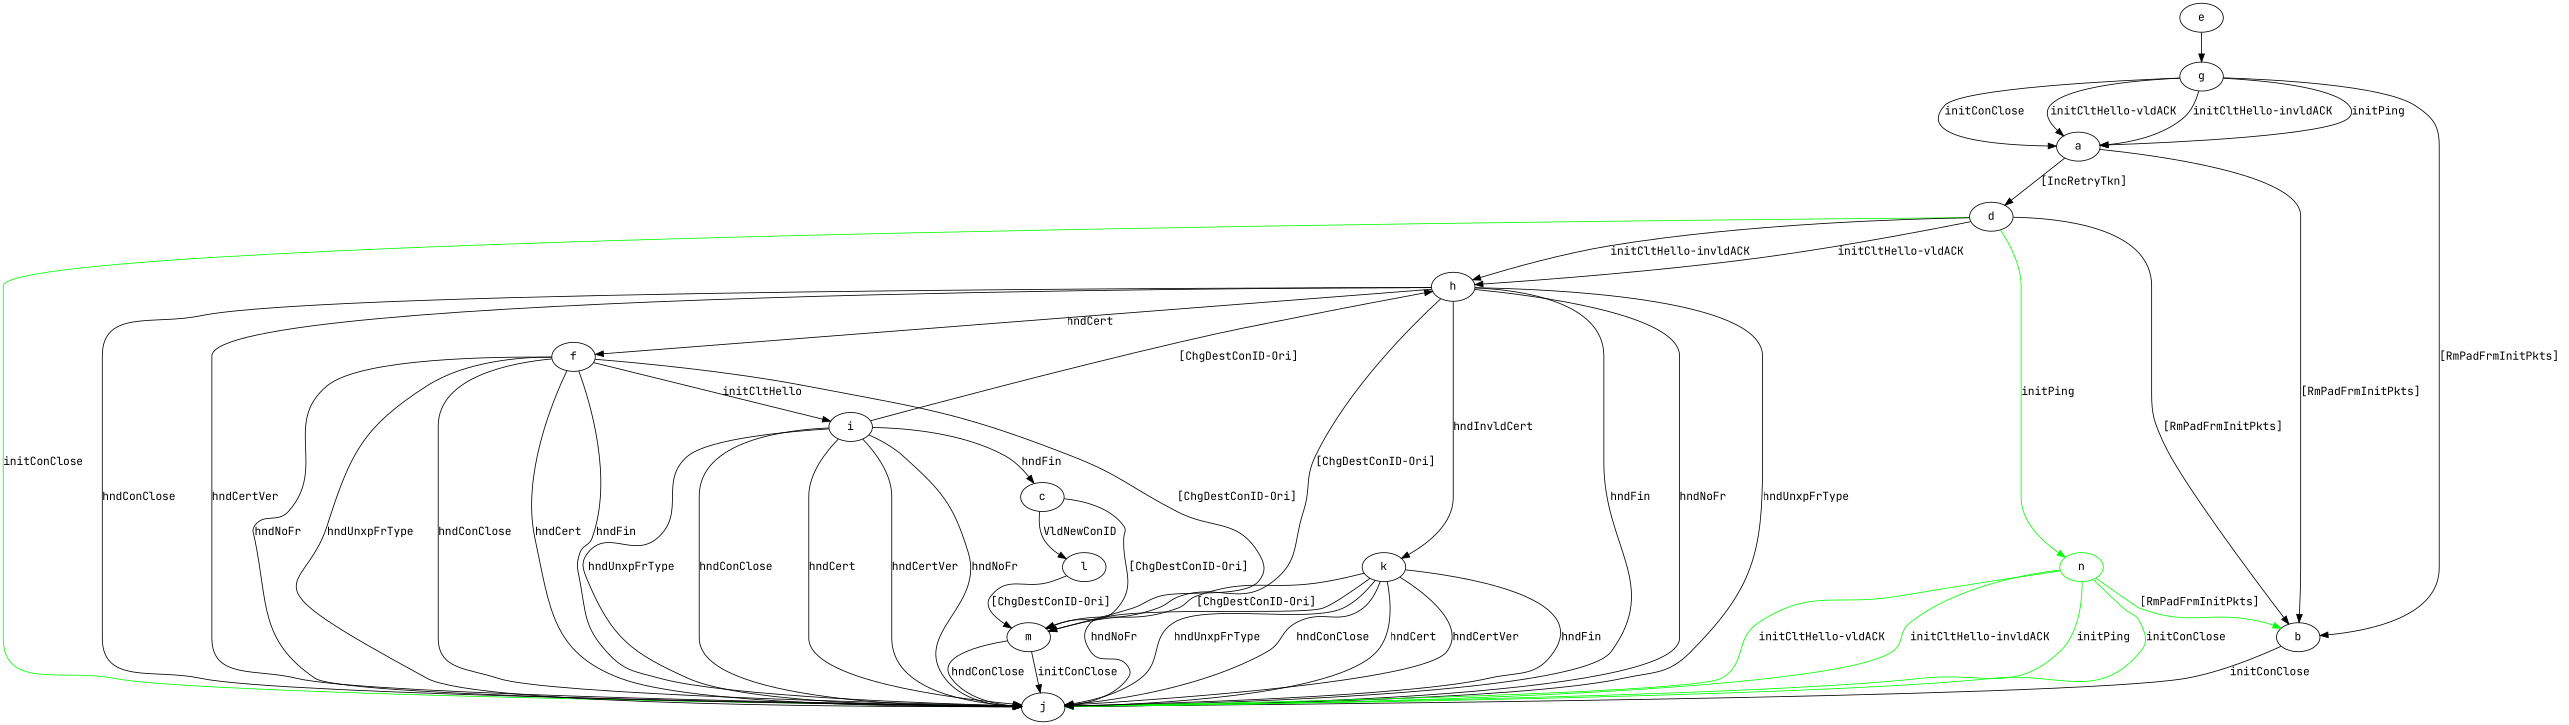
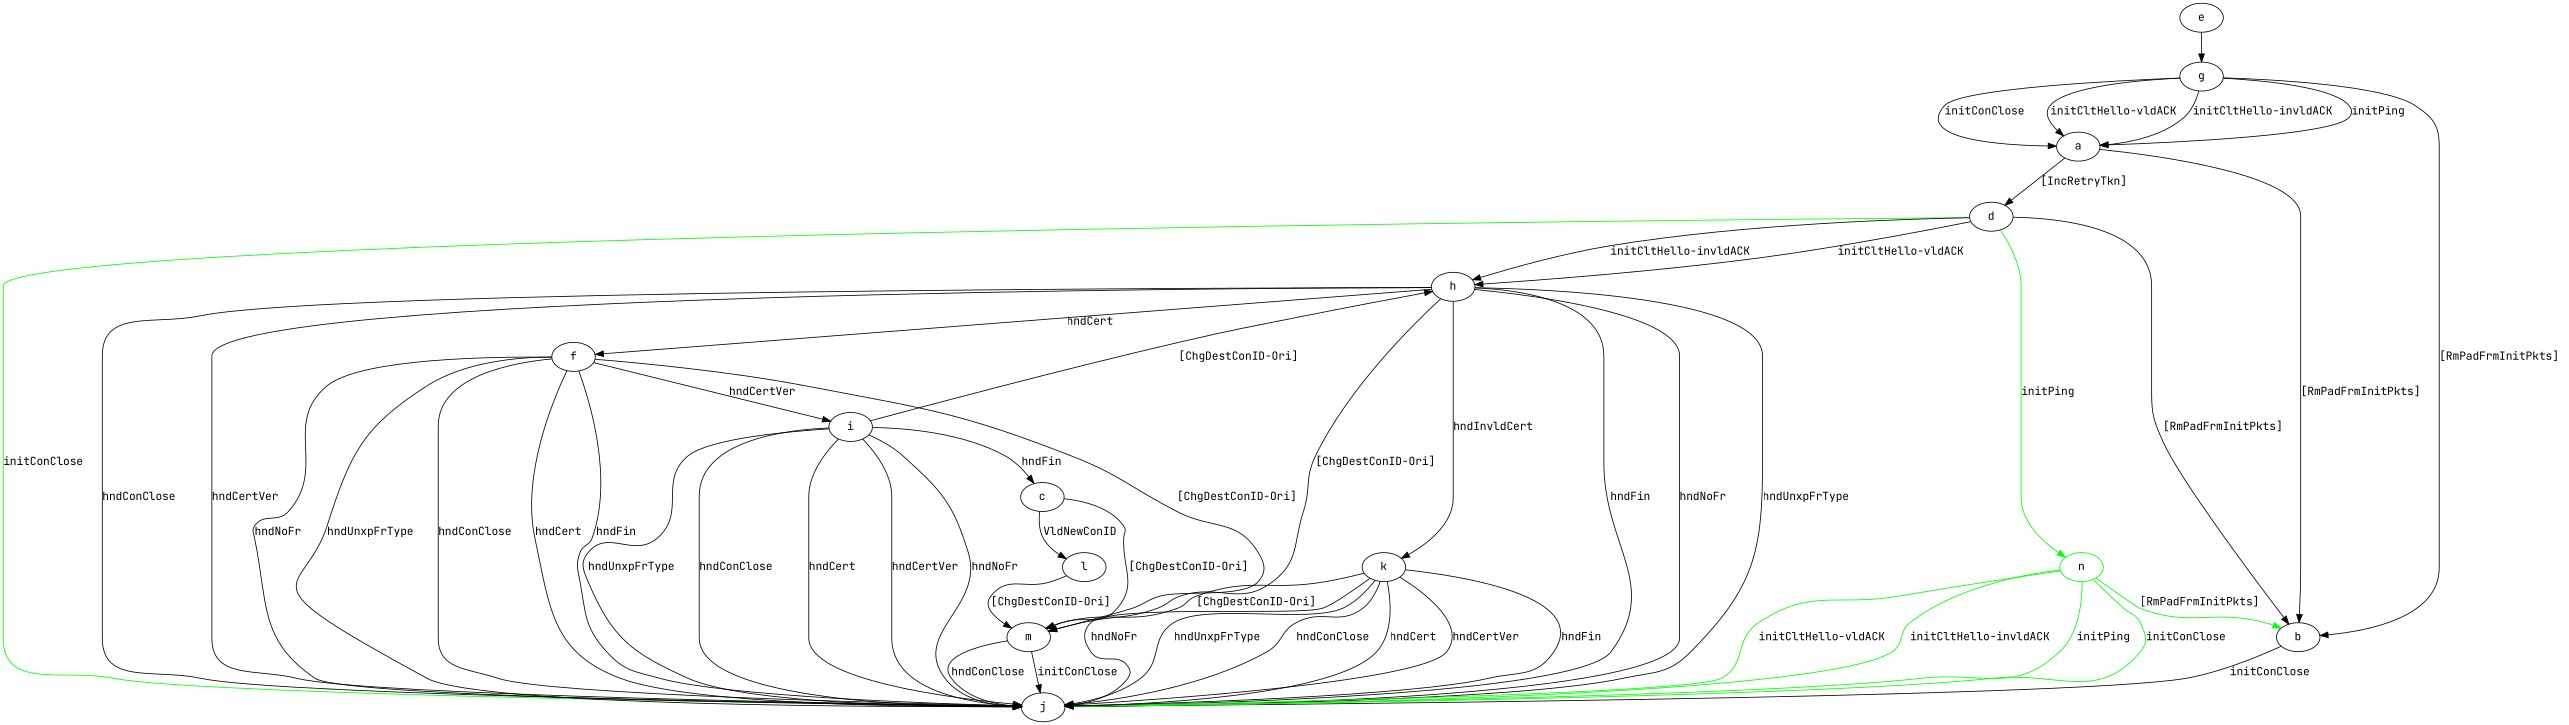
(766, 392) -> (766, 392)
